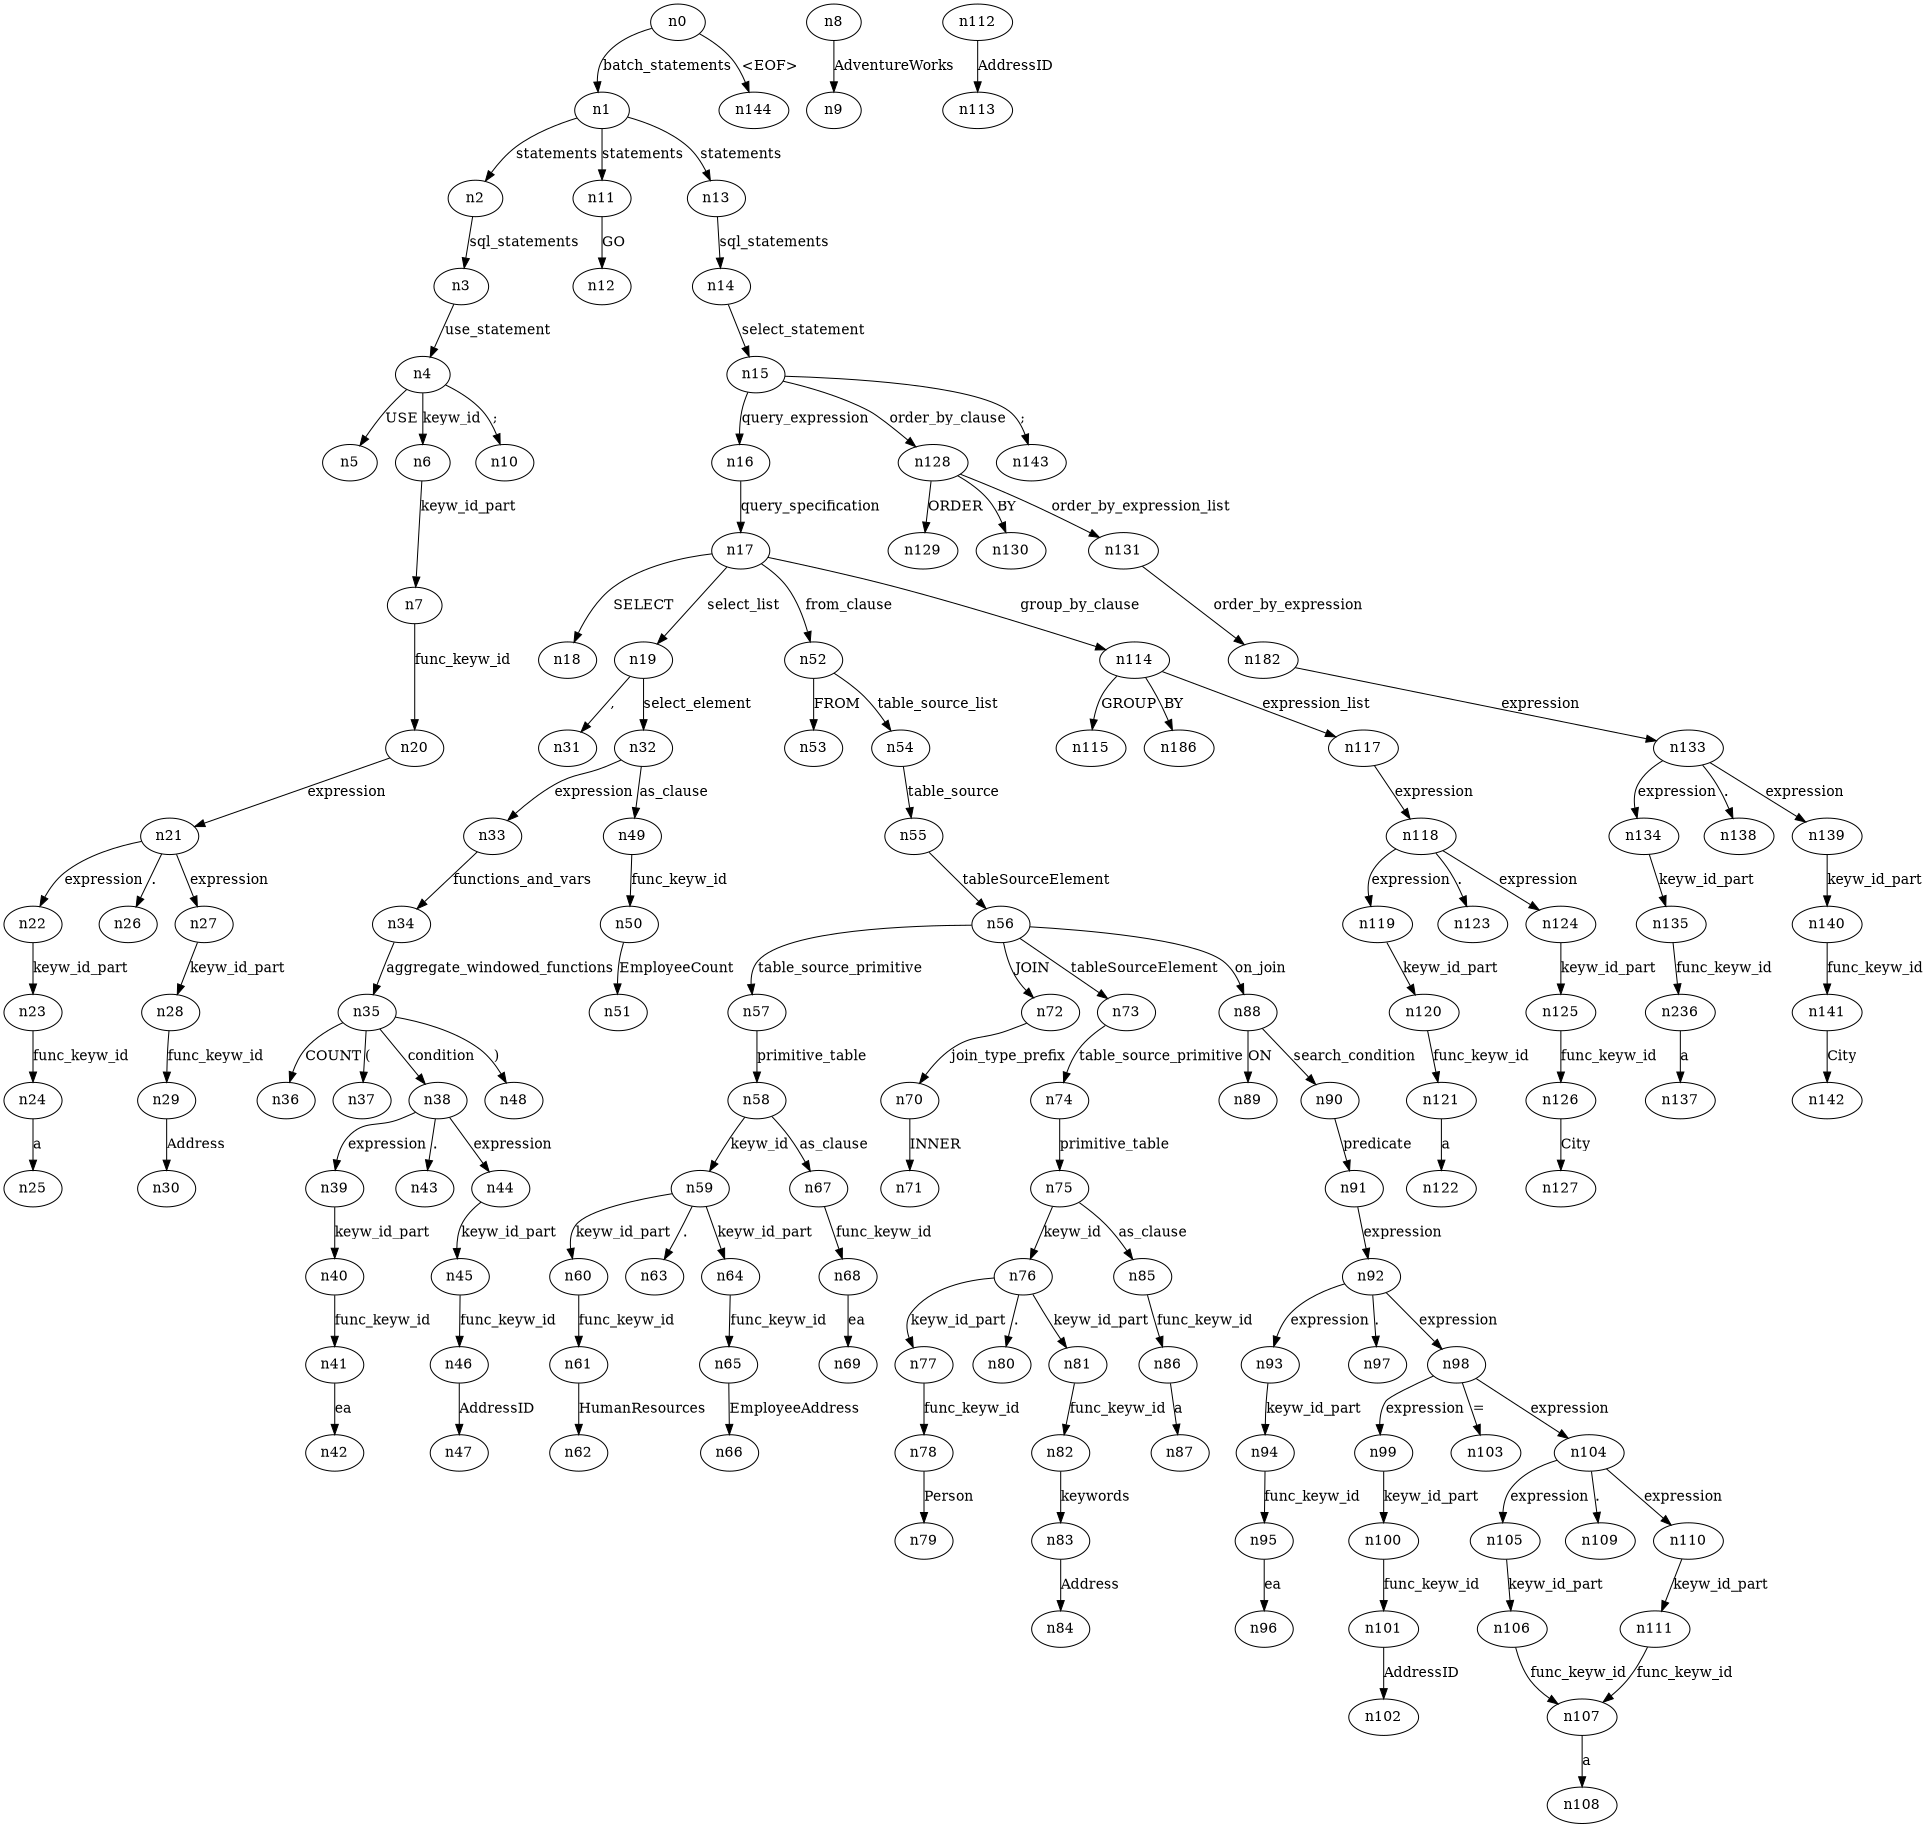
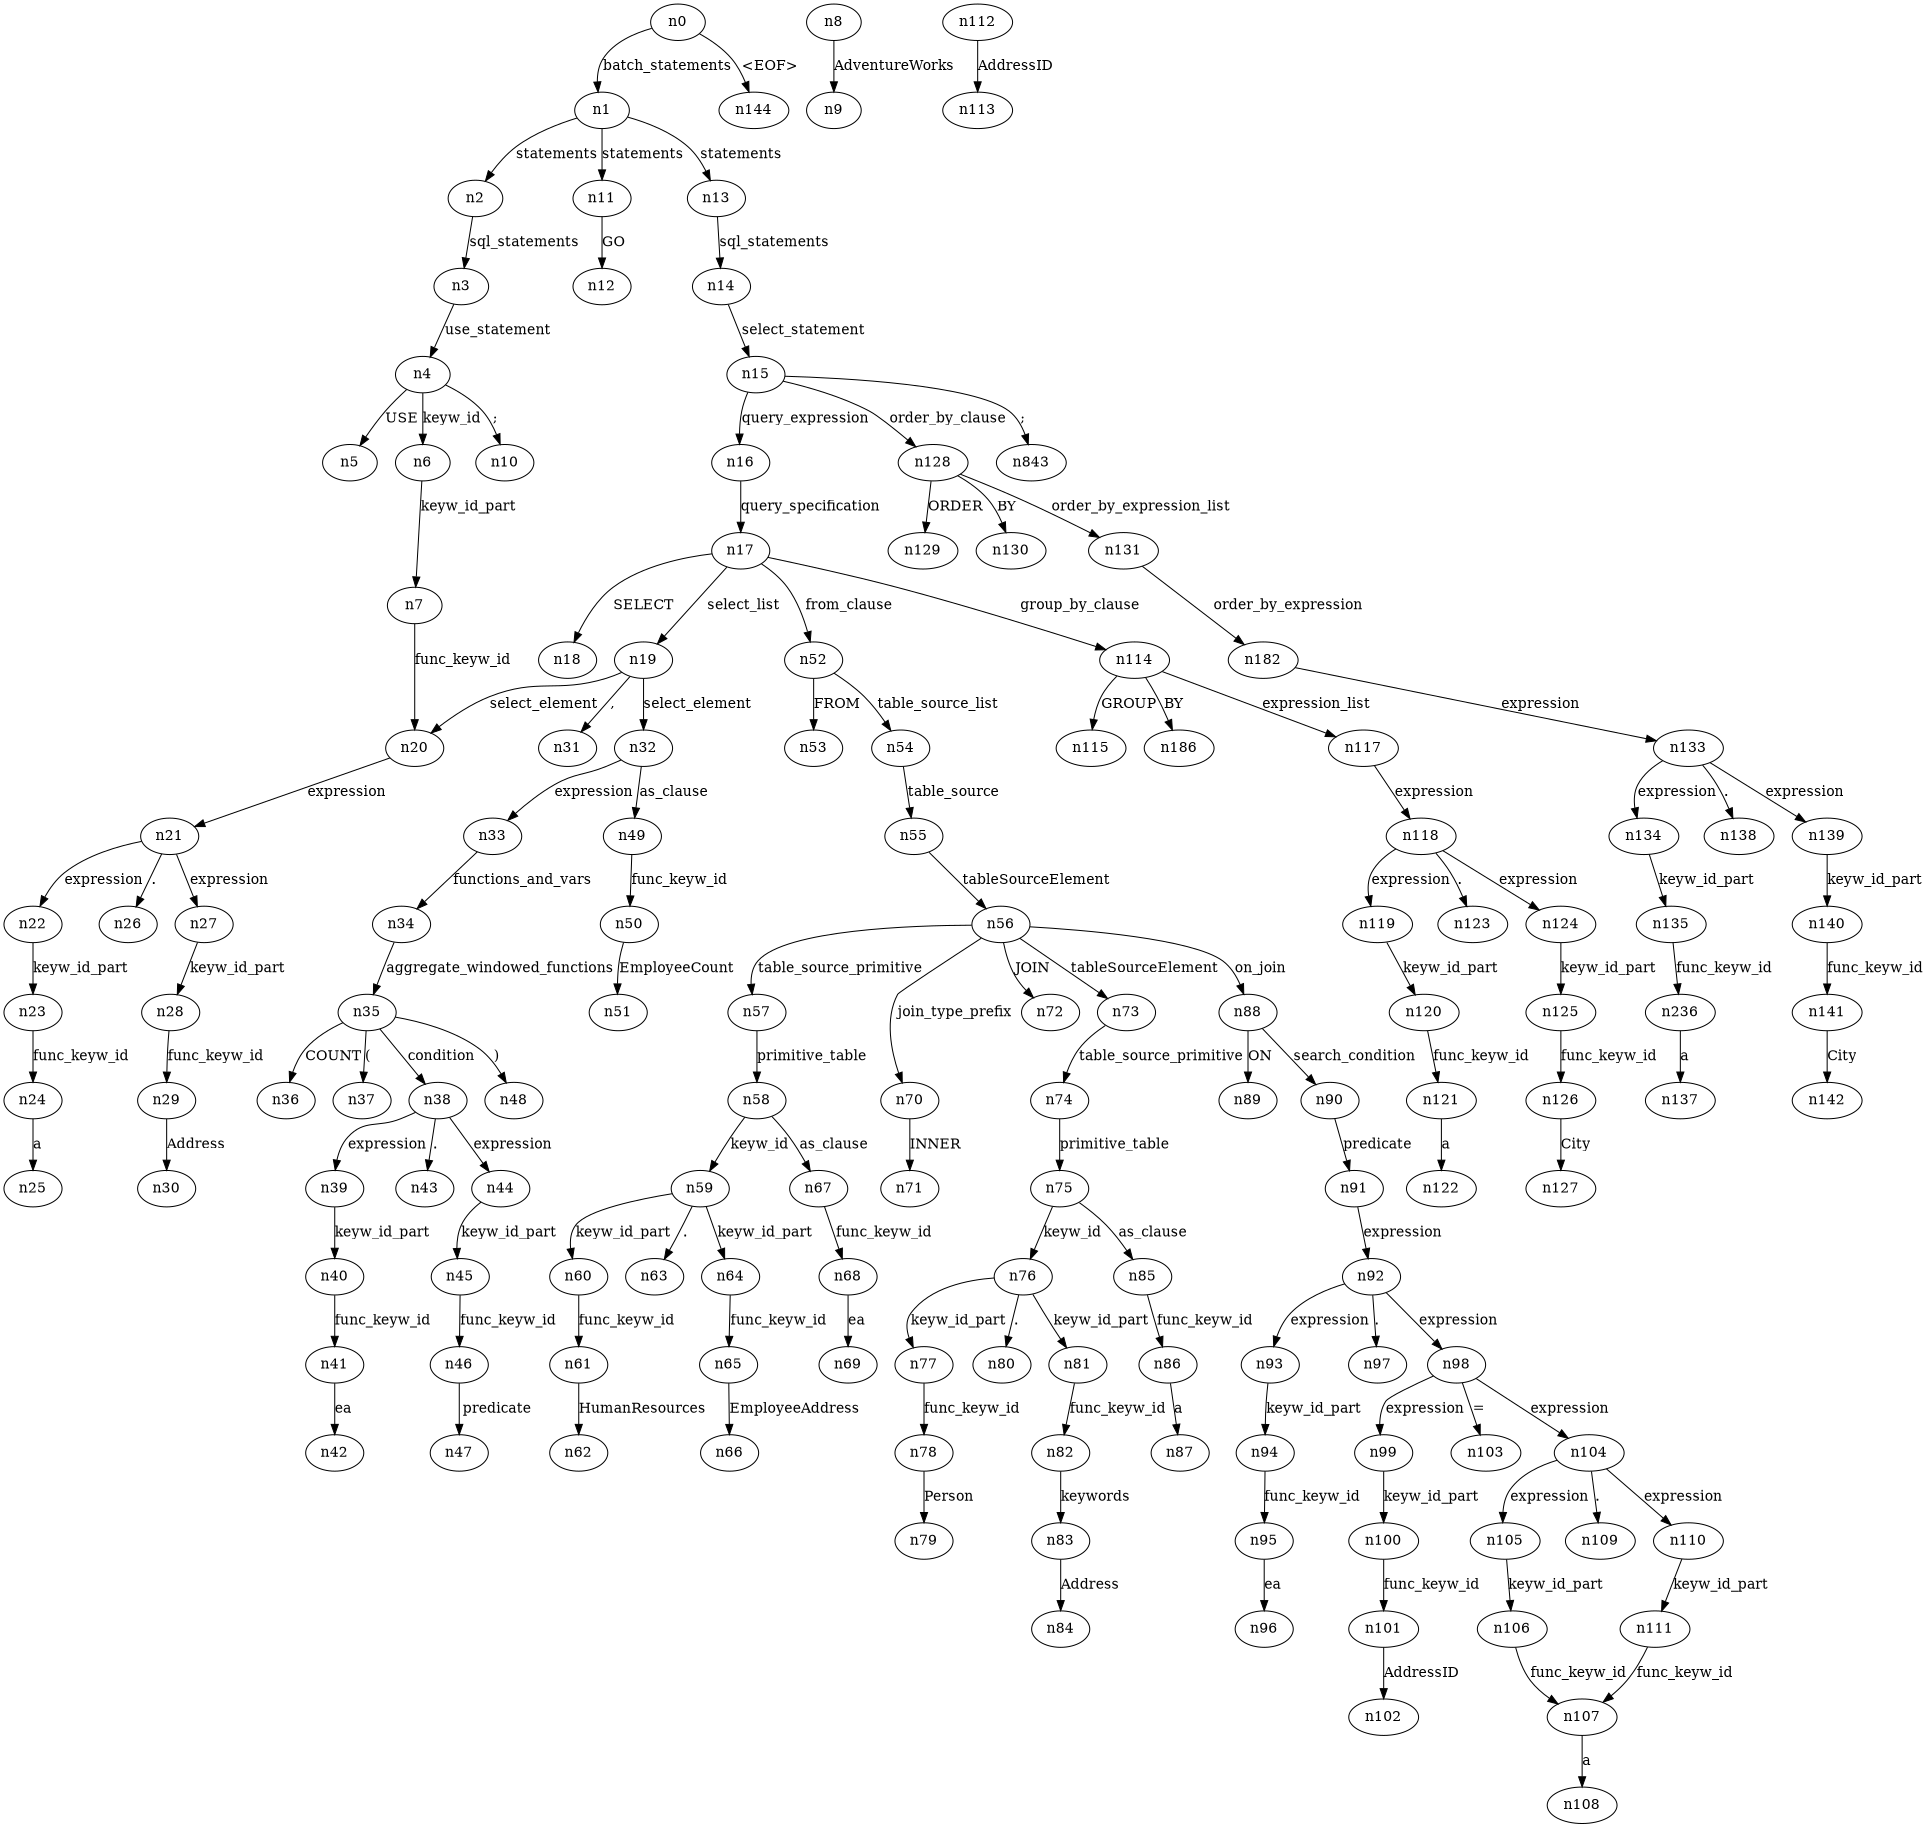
(1031, 463) -> (1031, 463)
none -> (527, 687)
(971, 1039) -> (906, 988)
(497, 1409) -> (497, 1409)
